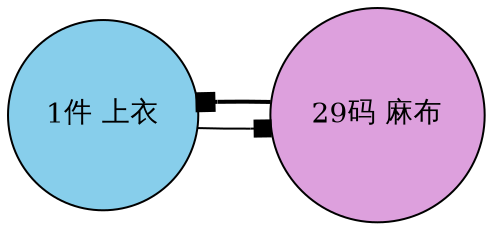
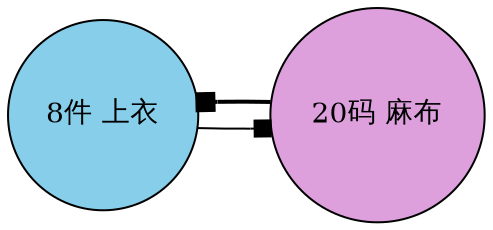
(103, 115) -> (103, 115)
(378, 115) -> (378, 115)
